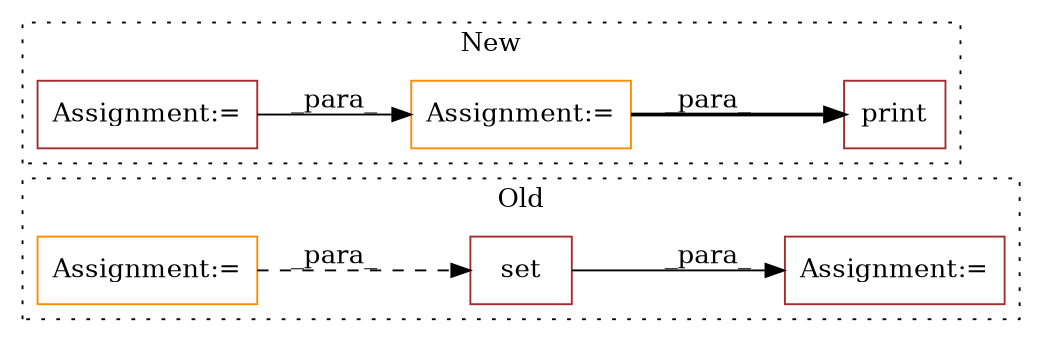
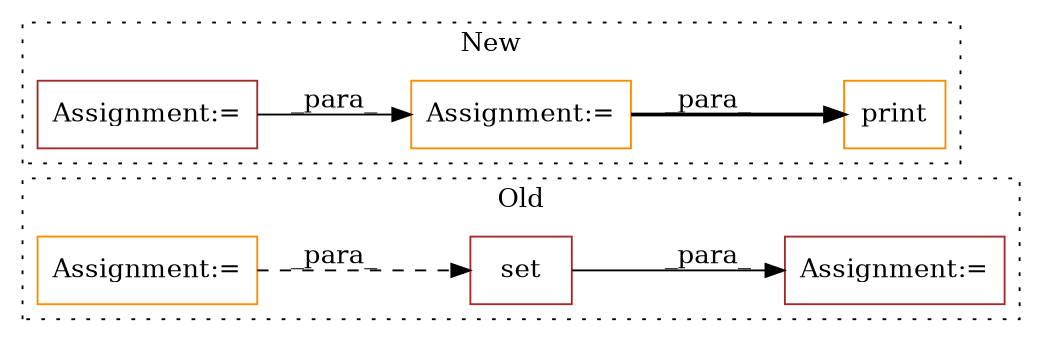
(895, 115) -> (895, 115)
